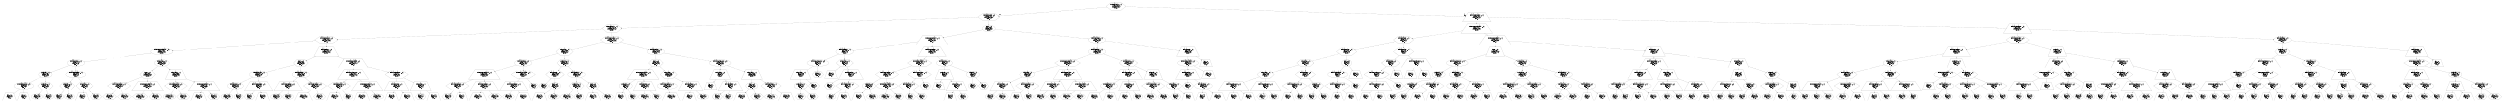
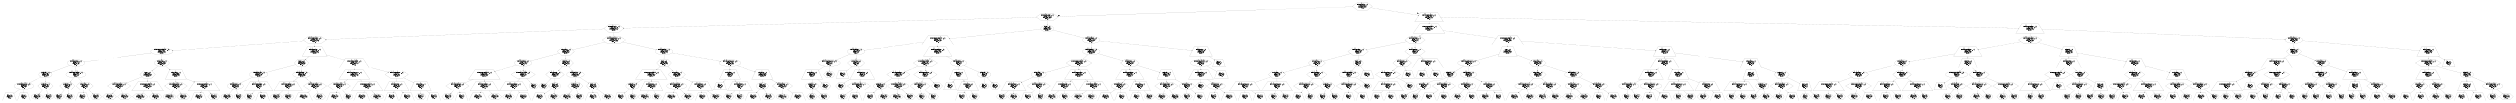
none -> (688, 97)
